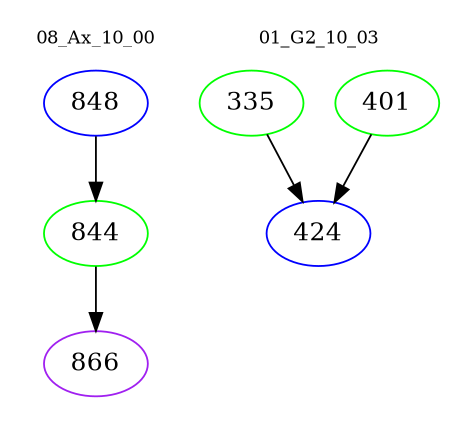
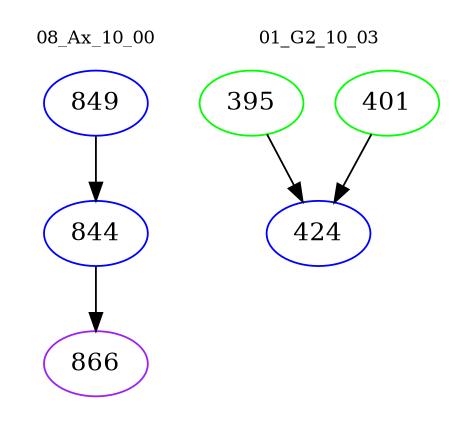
(96, 103) -> (96, 103)
(252, 103) -> (252, 103)
(96, 233) -> (96, 233)
